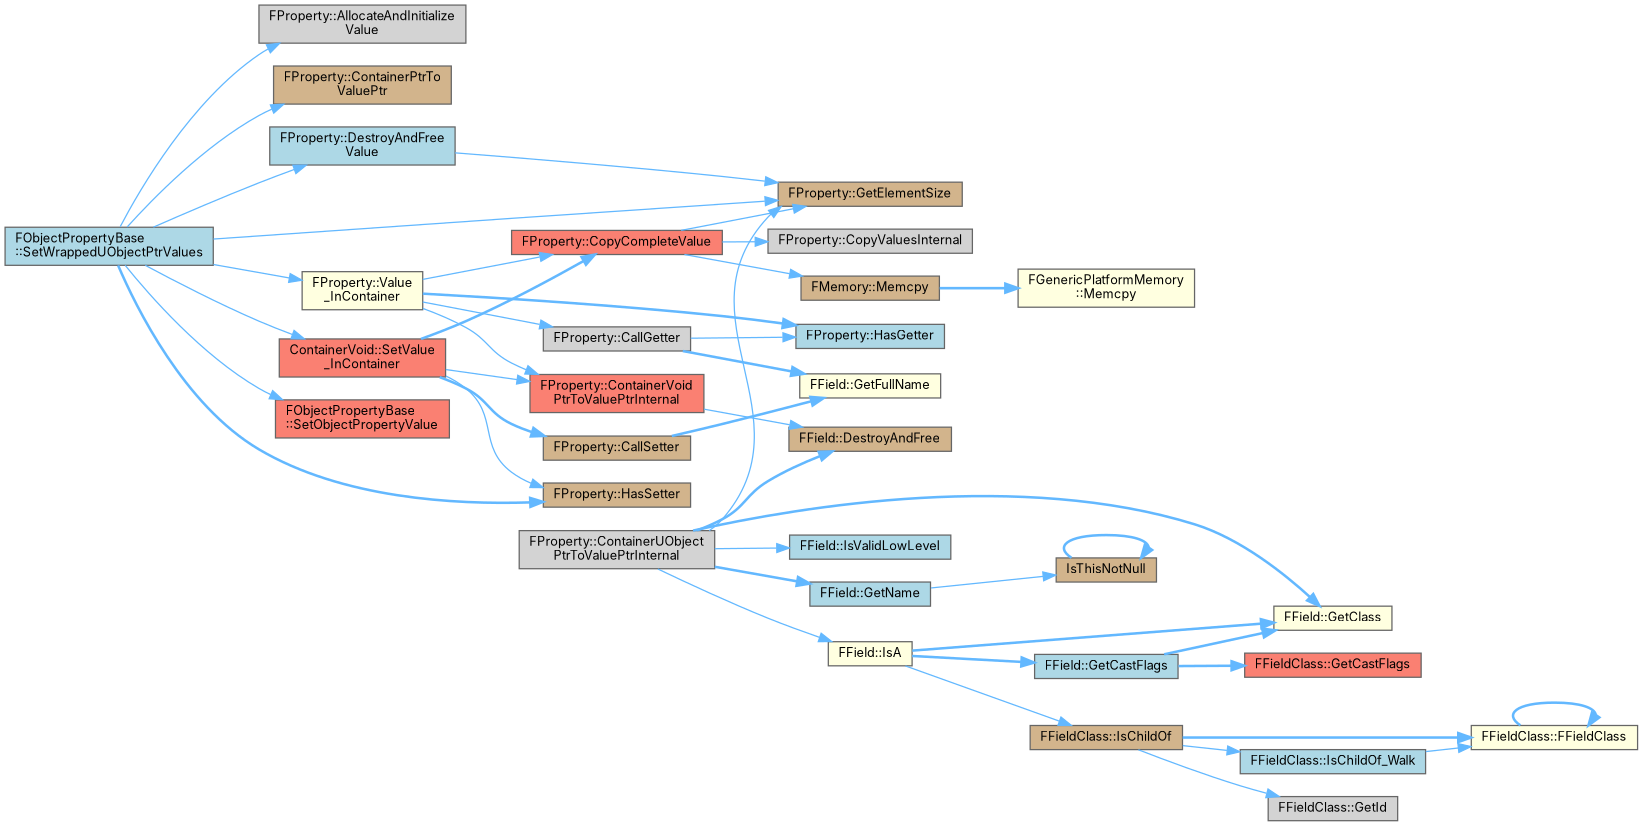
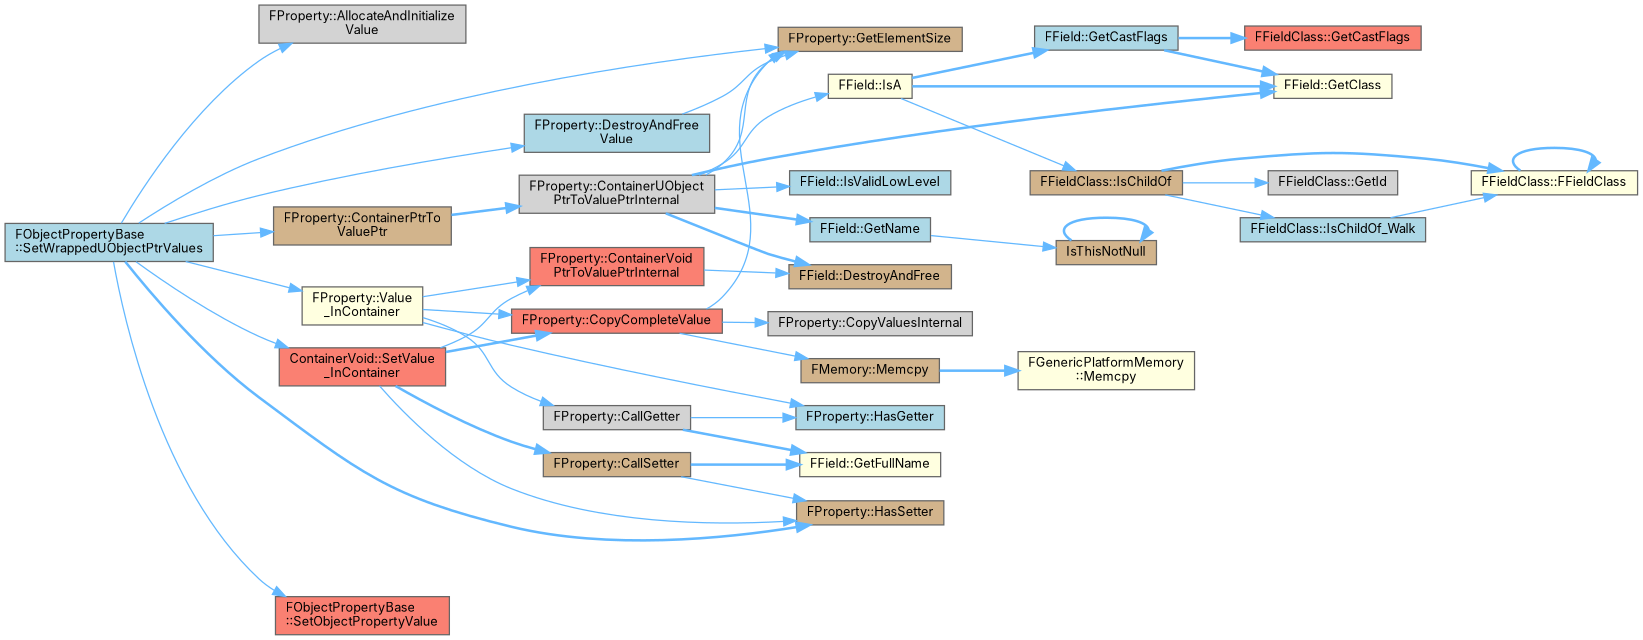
none -> (479, 211)
(603, 305) -> (606, 366)
none -> (737, 487)
